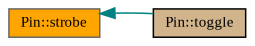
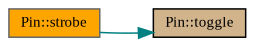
(134, 13) -> (119, 33)
